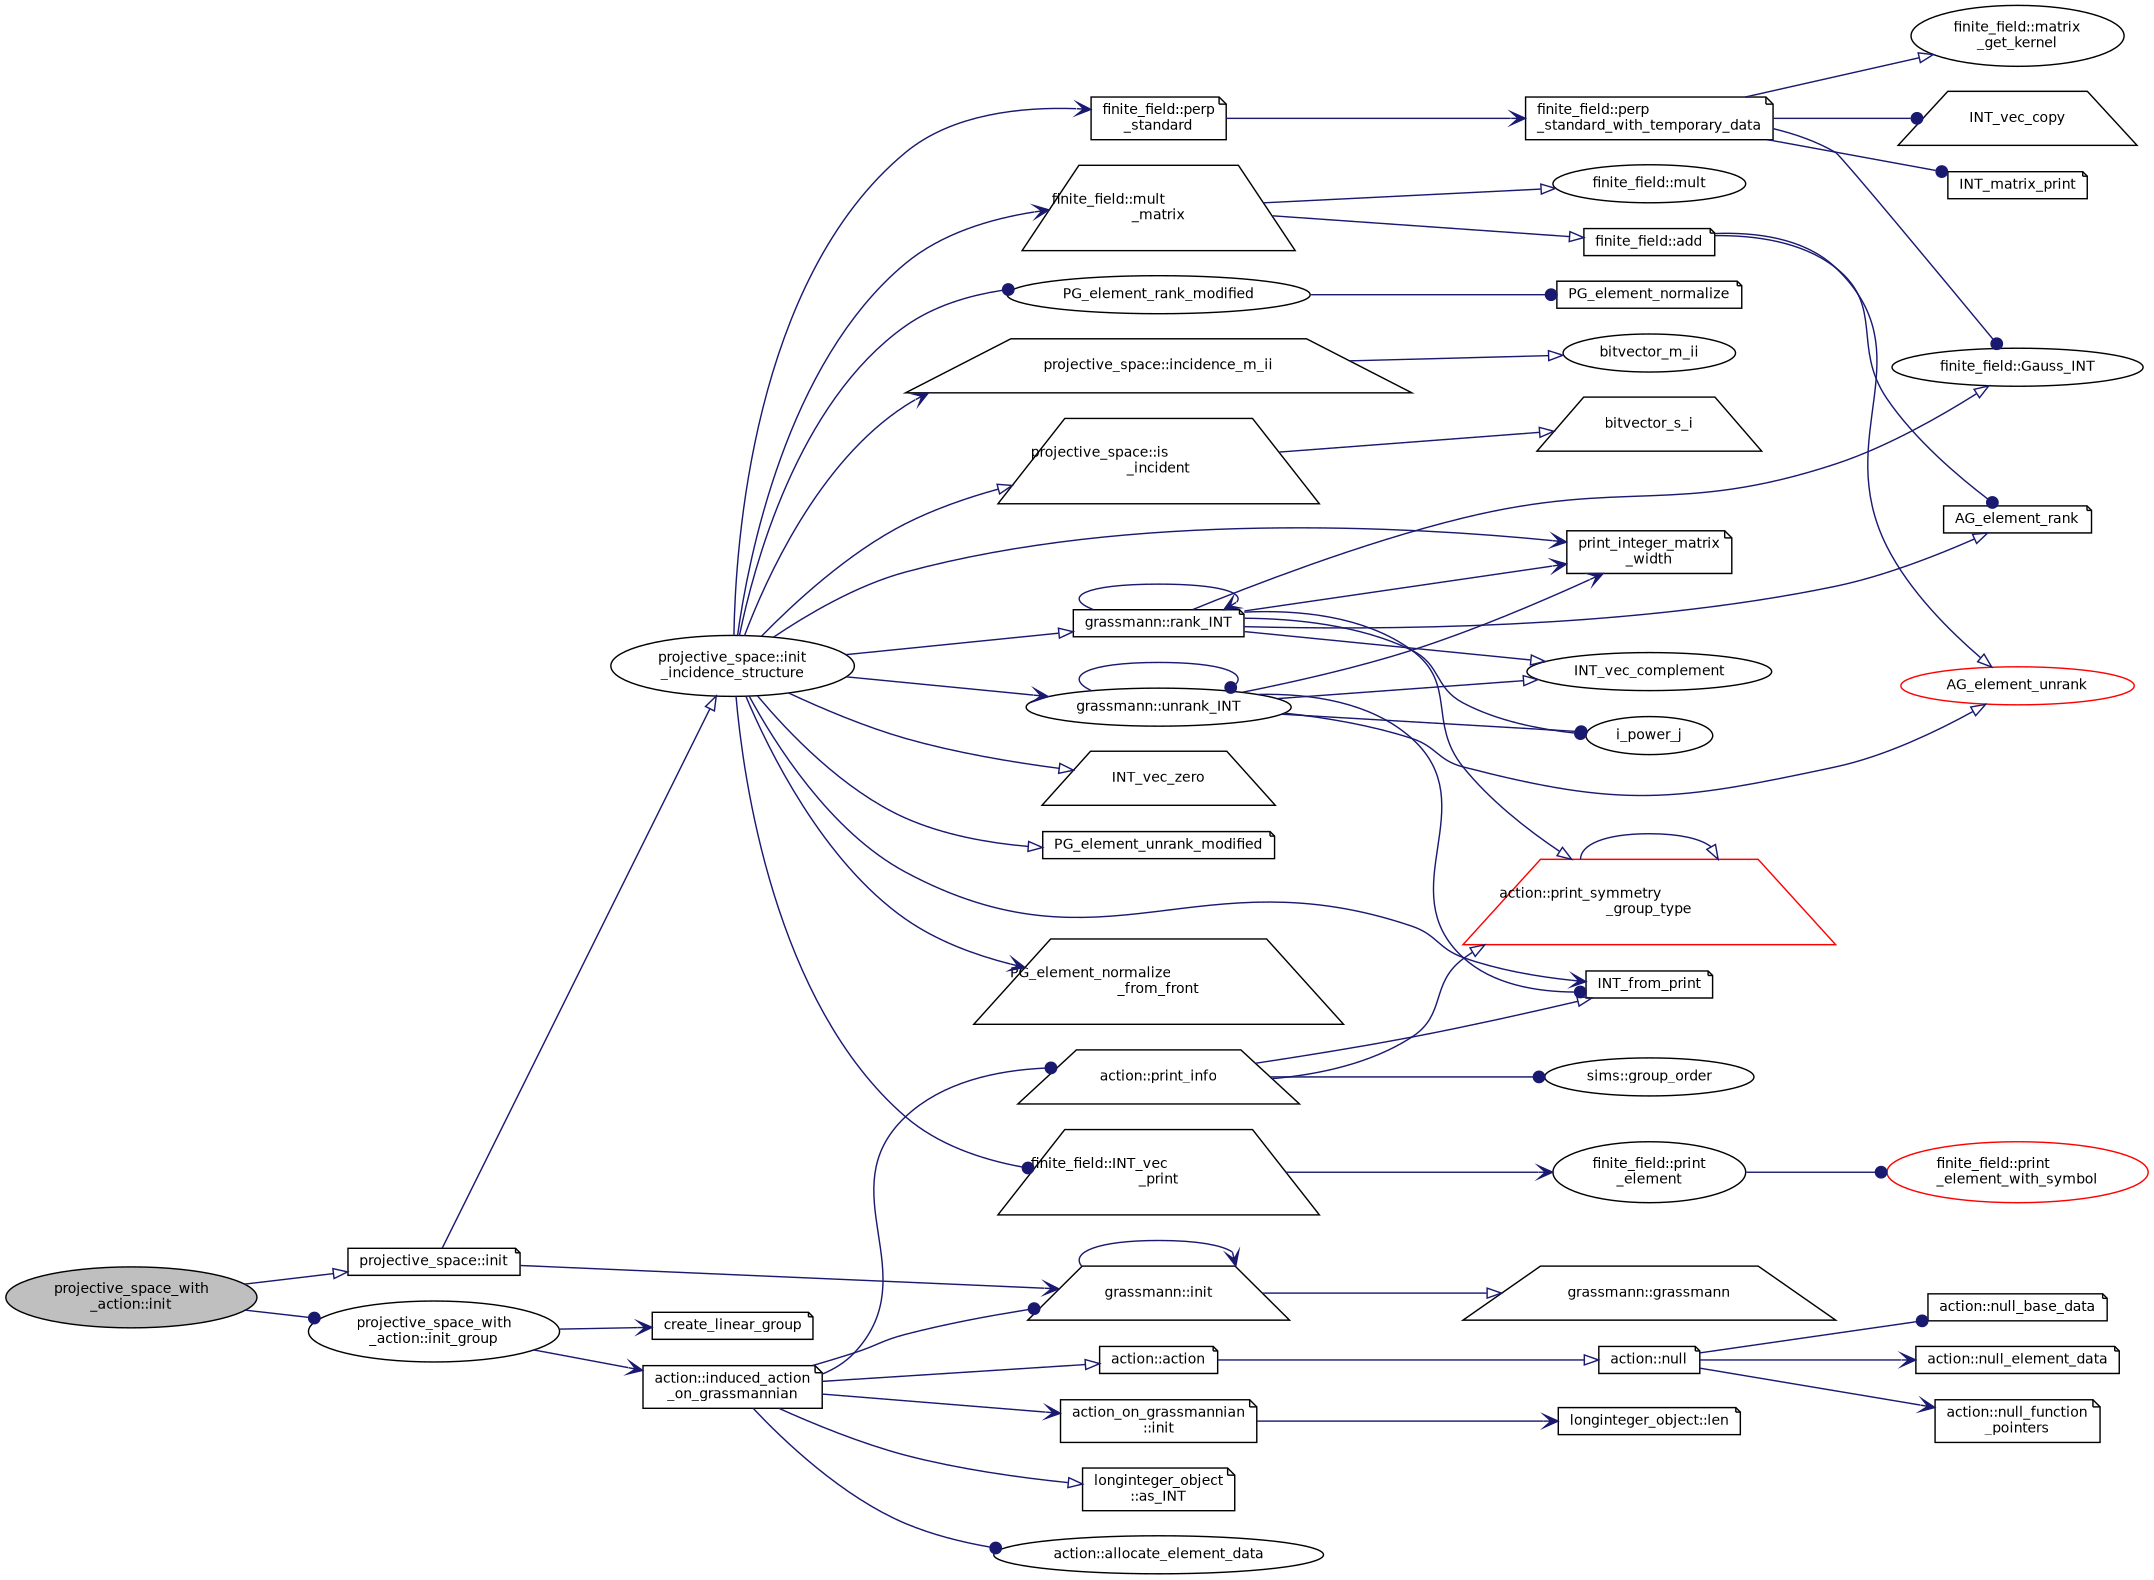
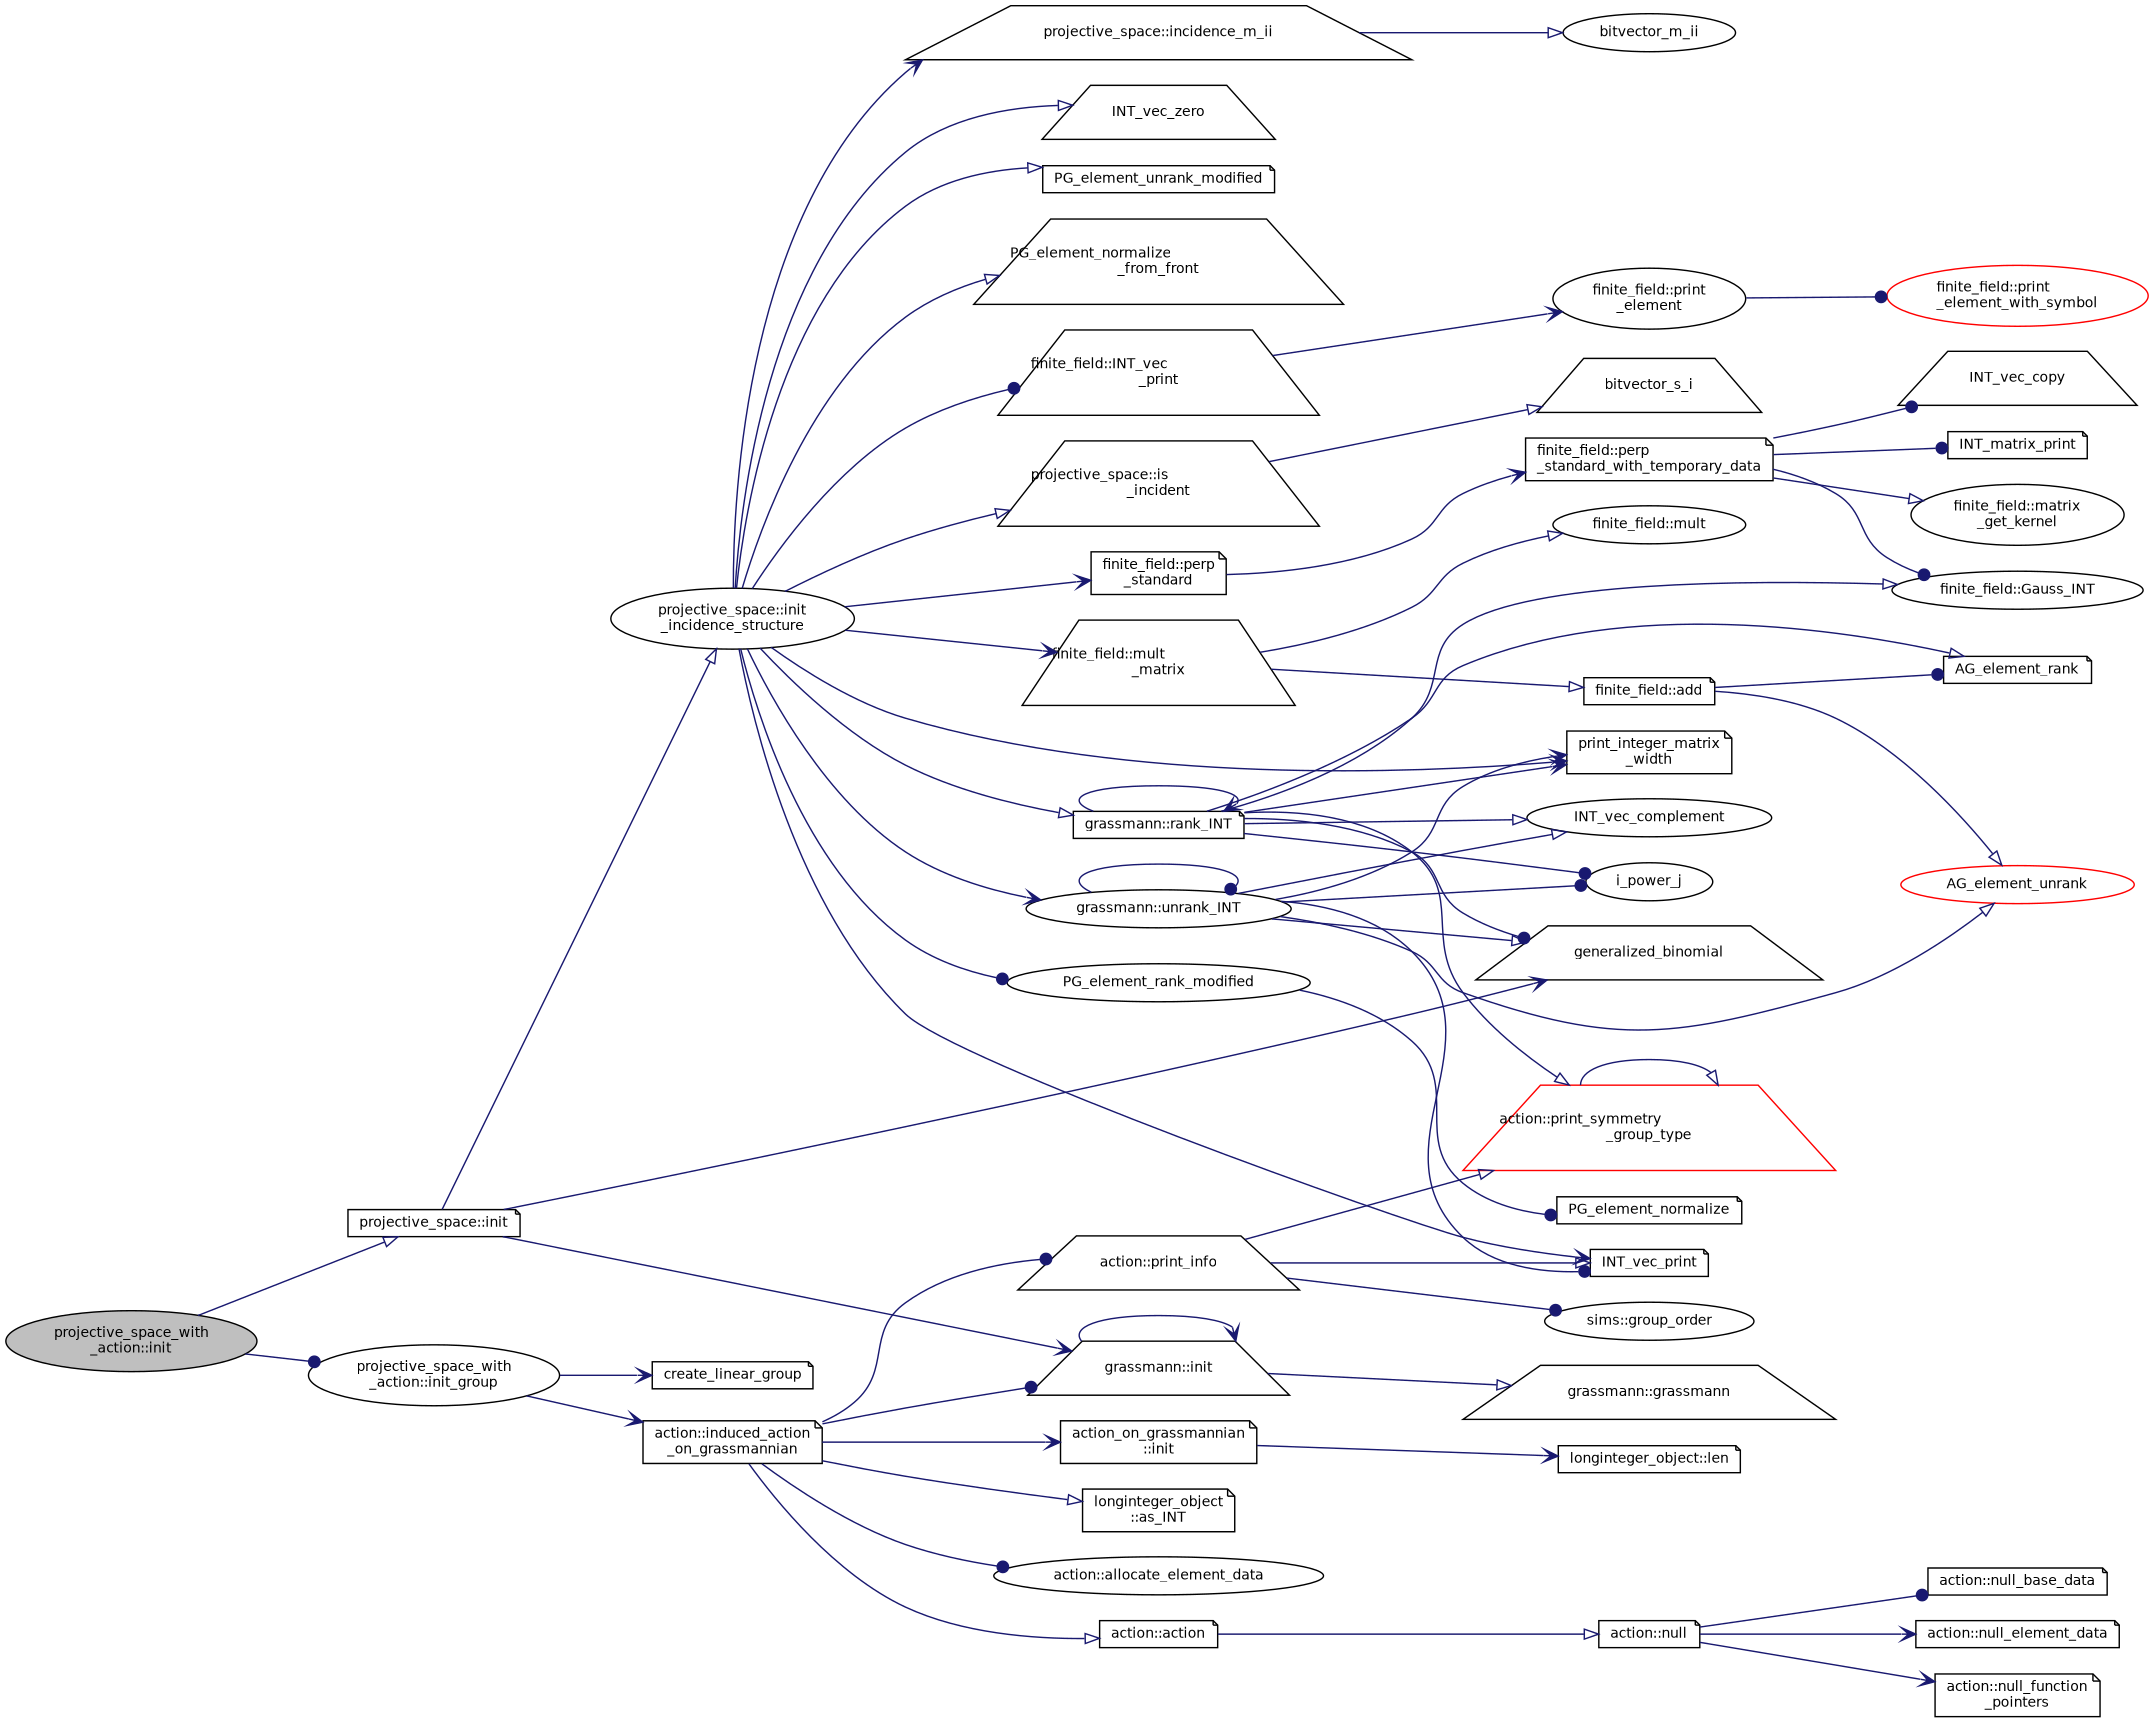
(846, 864) -> (827, 402)
none -> (1649, 953)
(1649, 984) -> (1649, 1263)
